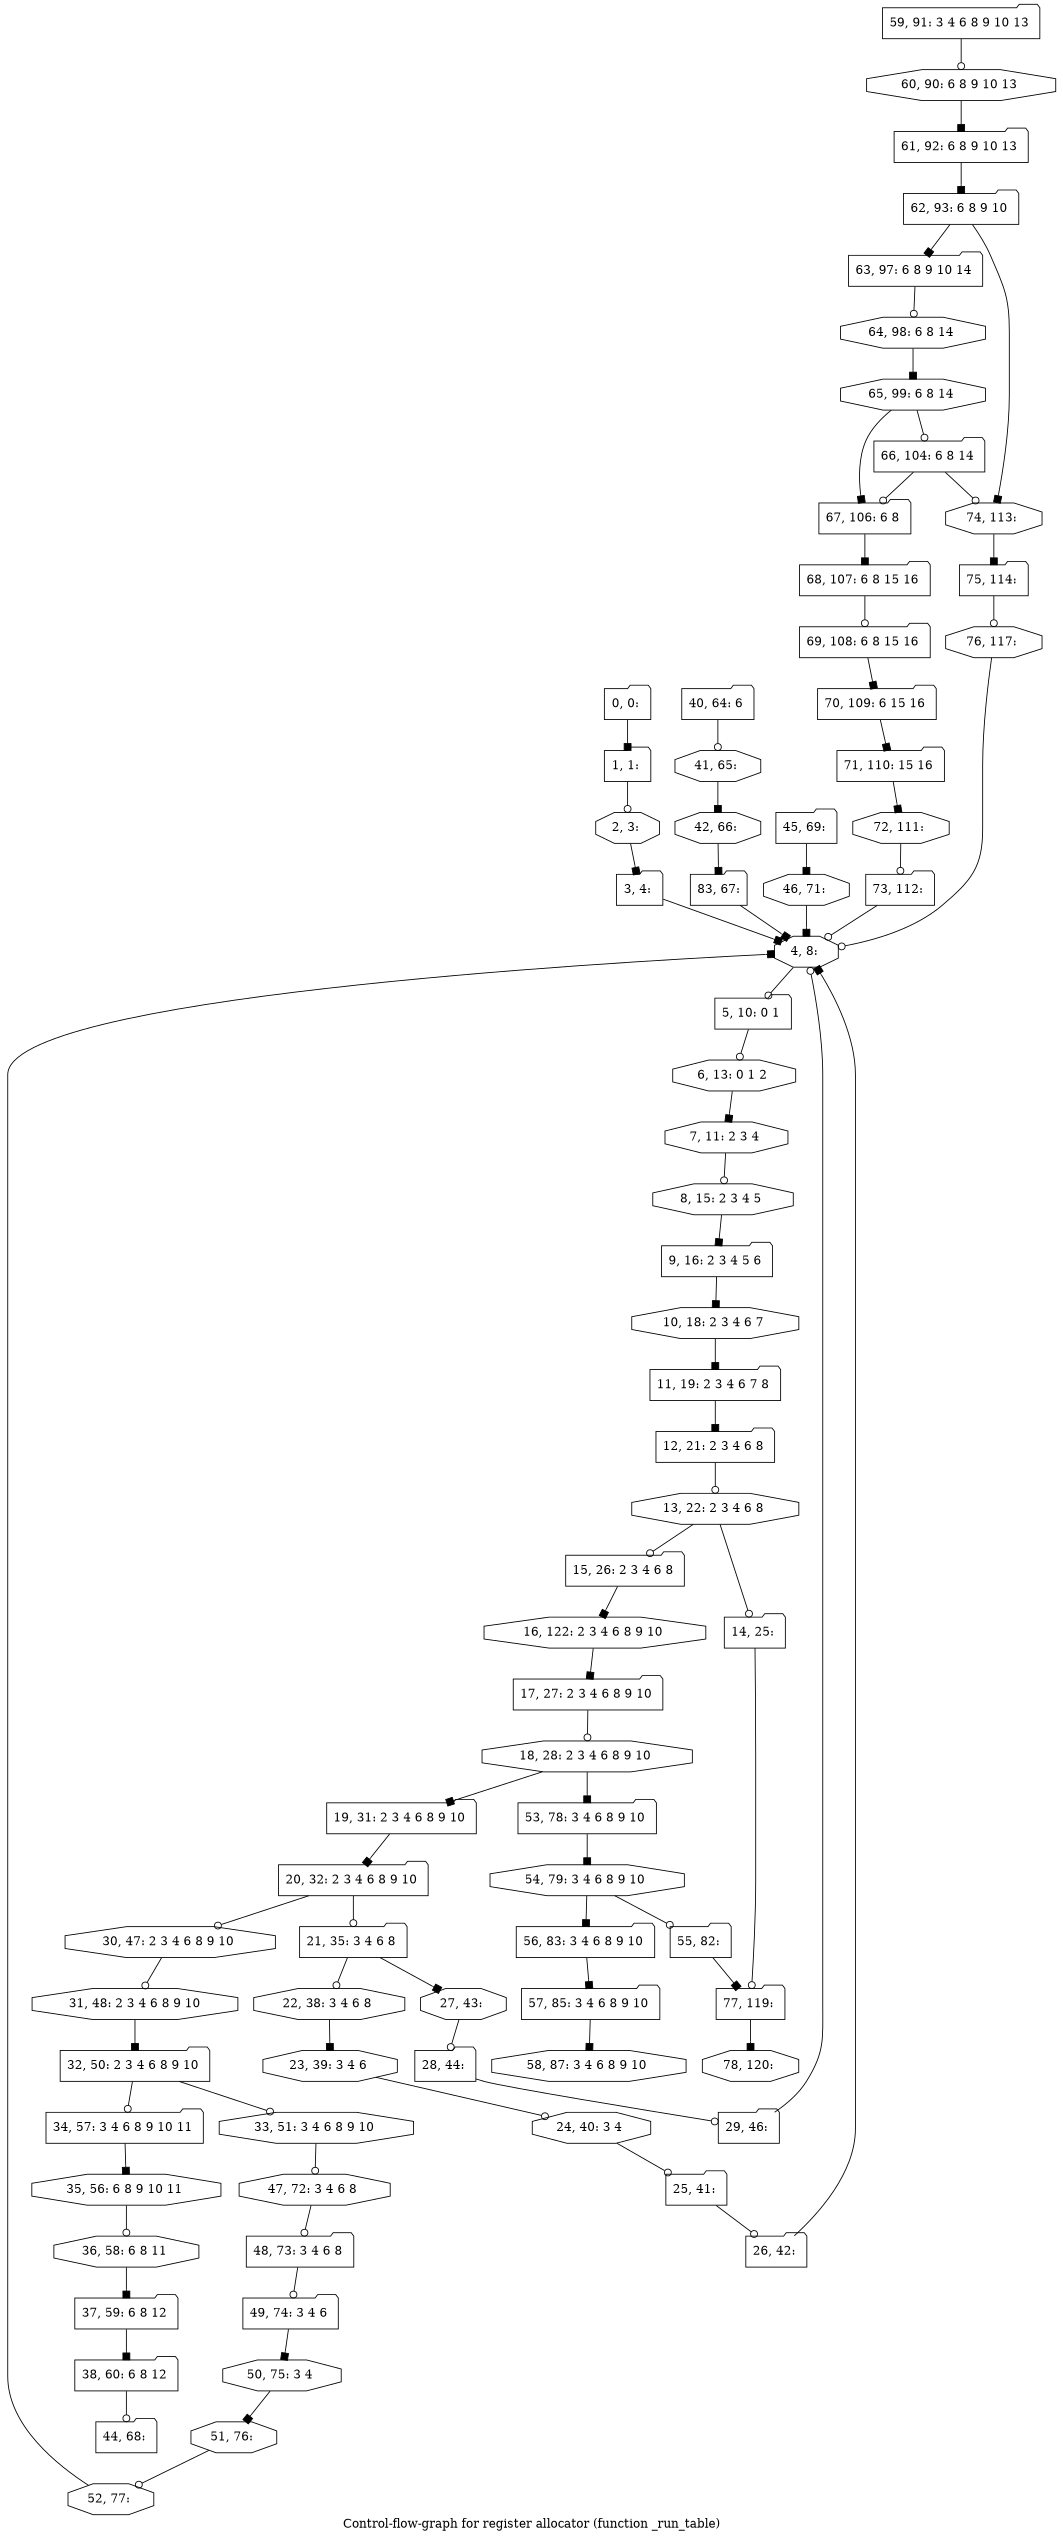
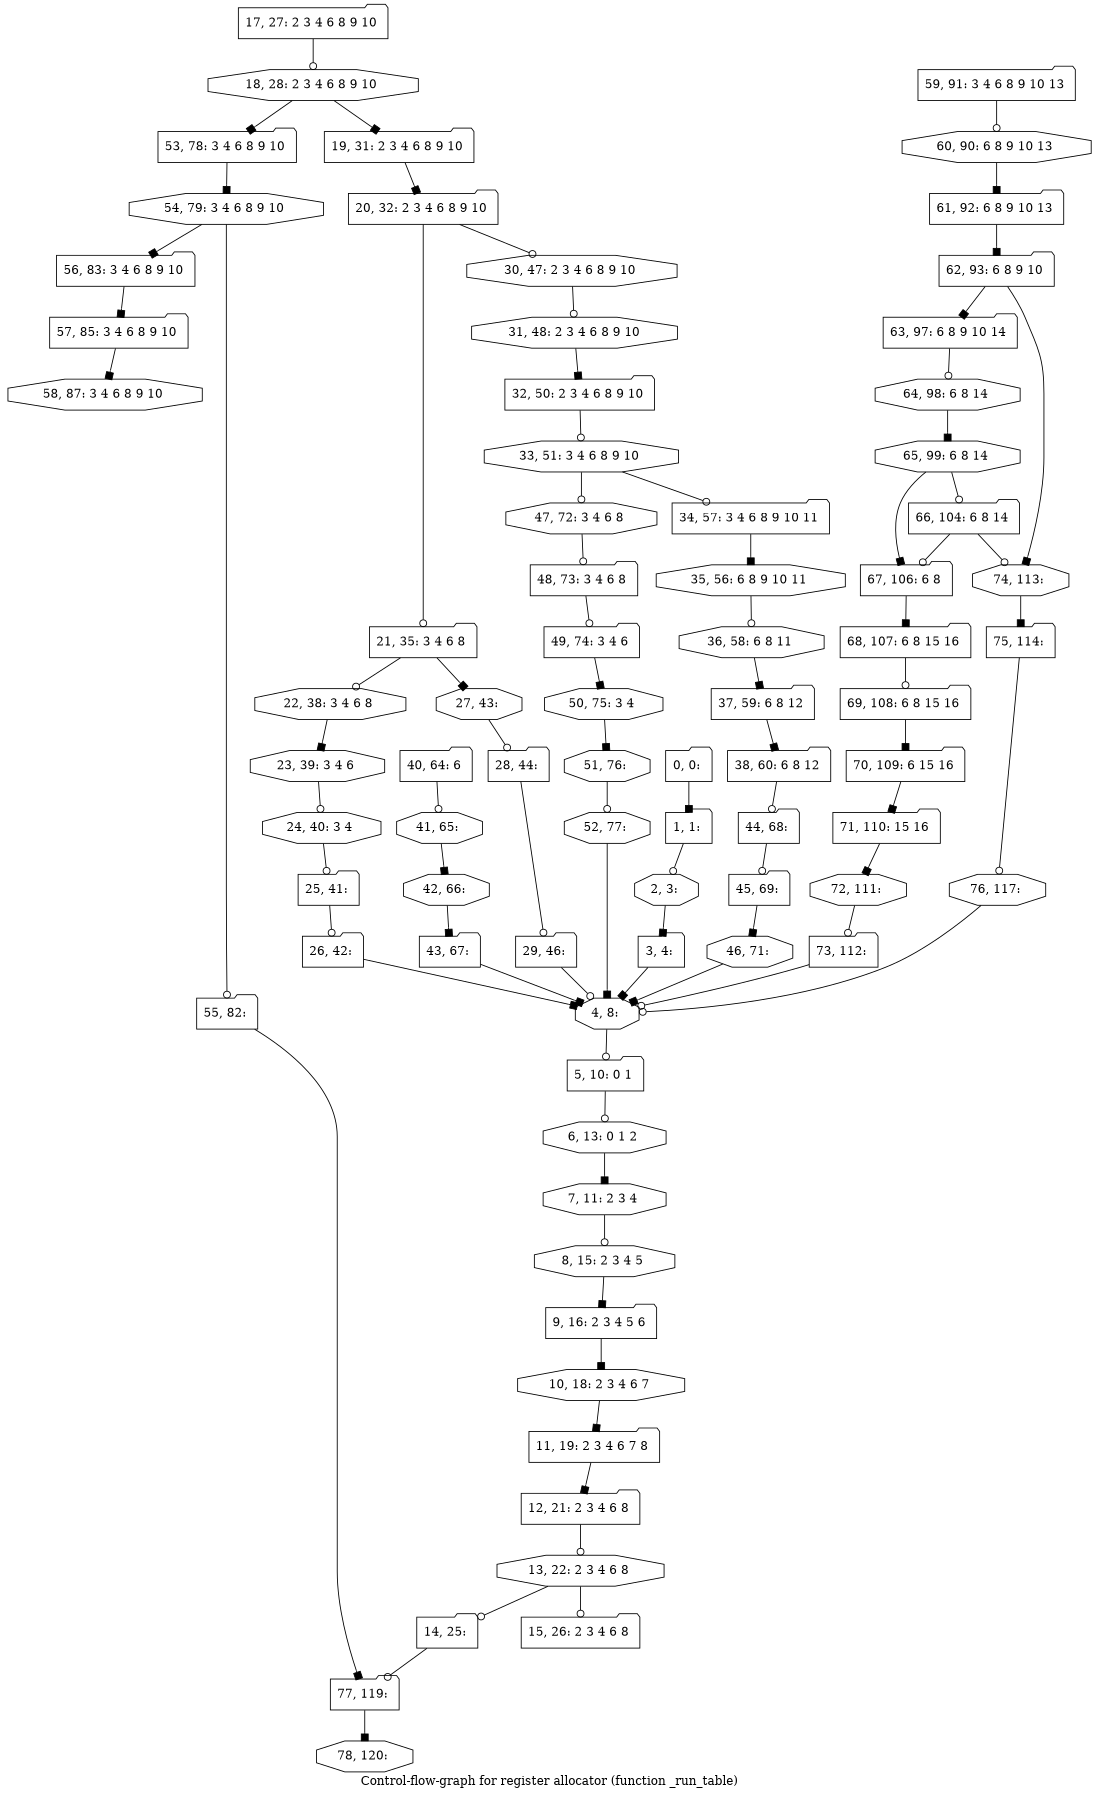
none -> (765, 856)
(719, 890) -> (450, 952)
(595, 1633) -> none
(130, 2093) -> (663, 486)
